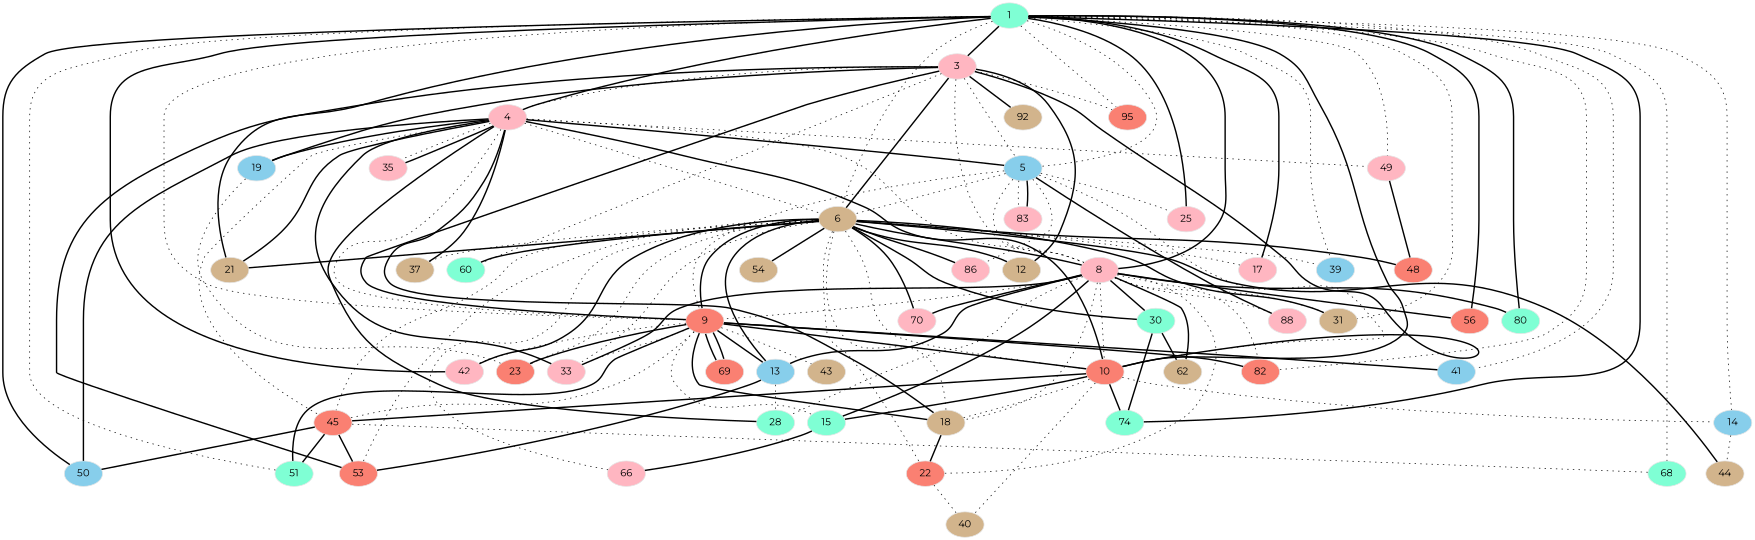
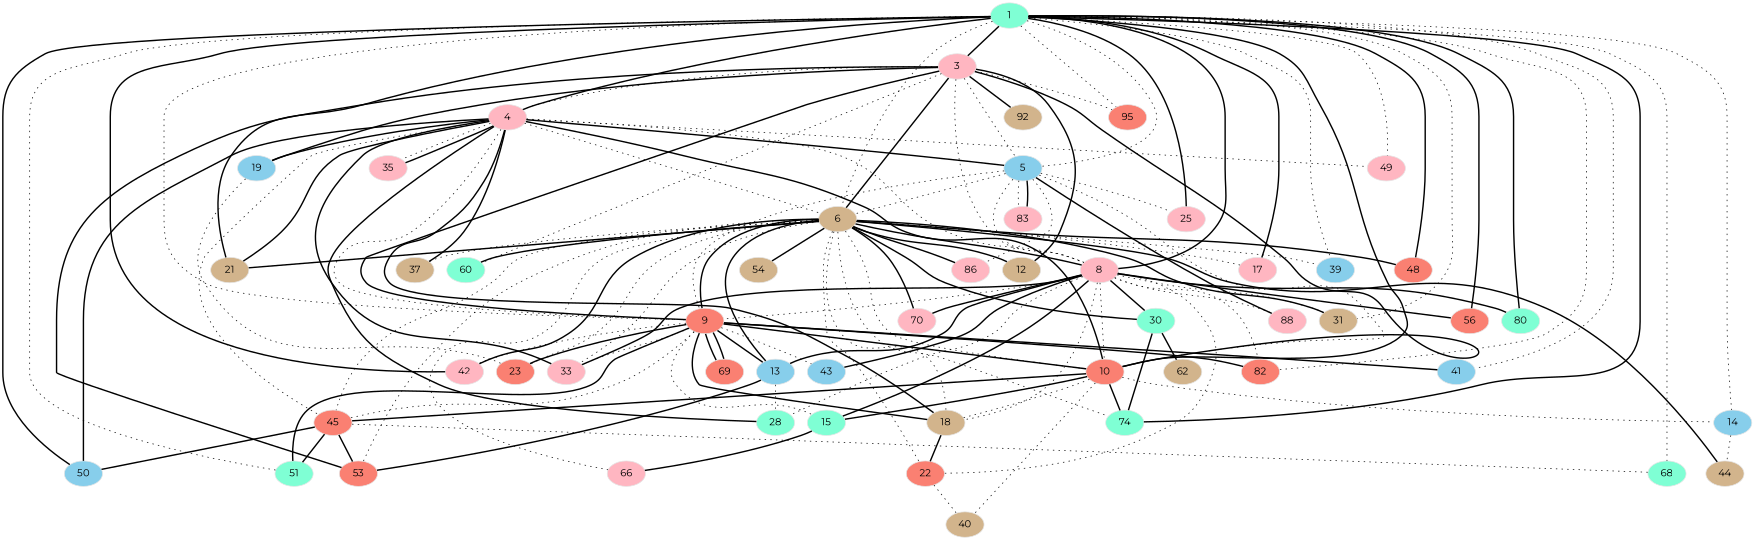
(1400, 219) -> (1317, 36)
(1172, 303) -> (968, 332)
none -> (946, 359)
(826, 372) -> (826, 372)
